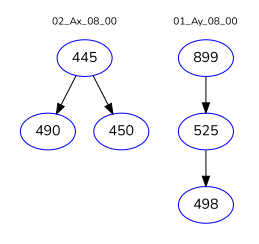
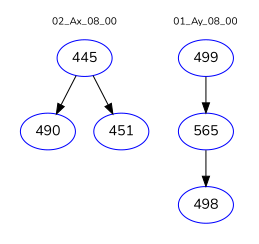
(206, 58) -> (206, 58)
(121, 132) -> (121, 132)
(206, 132) -> (206, 132)
